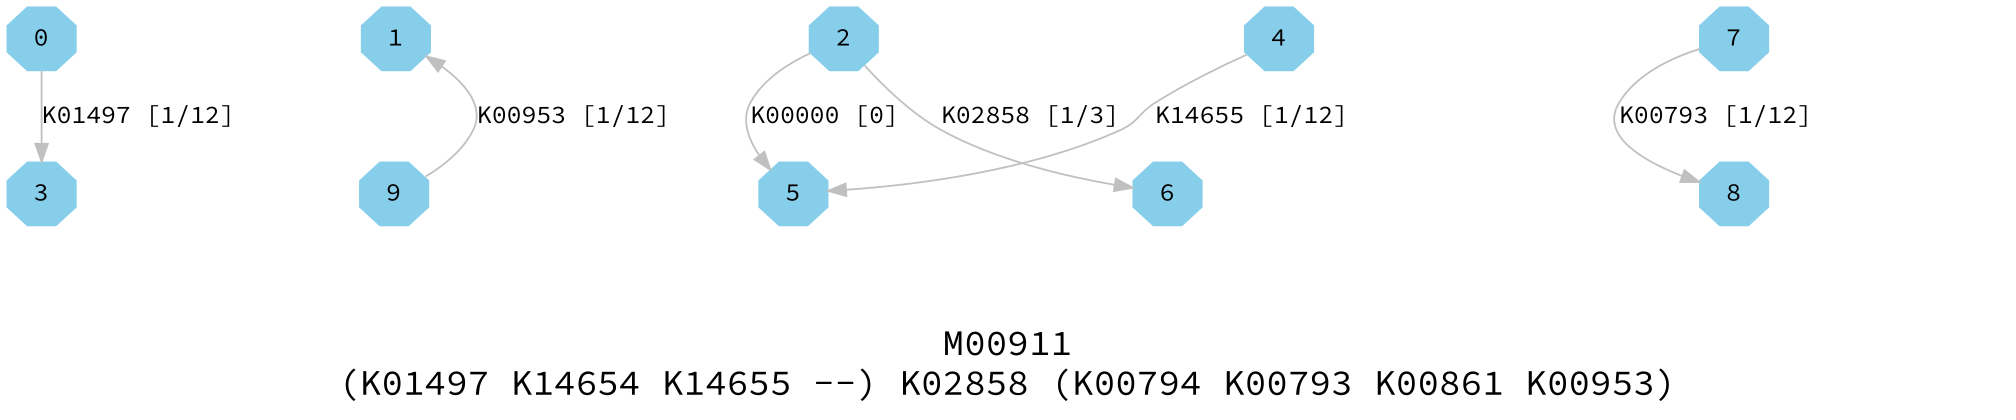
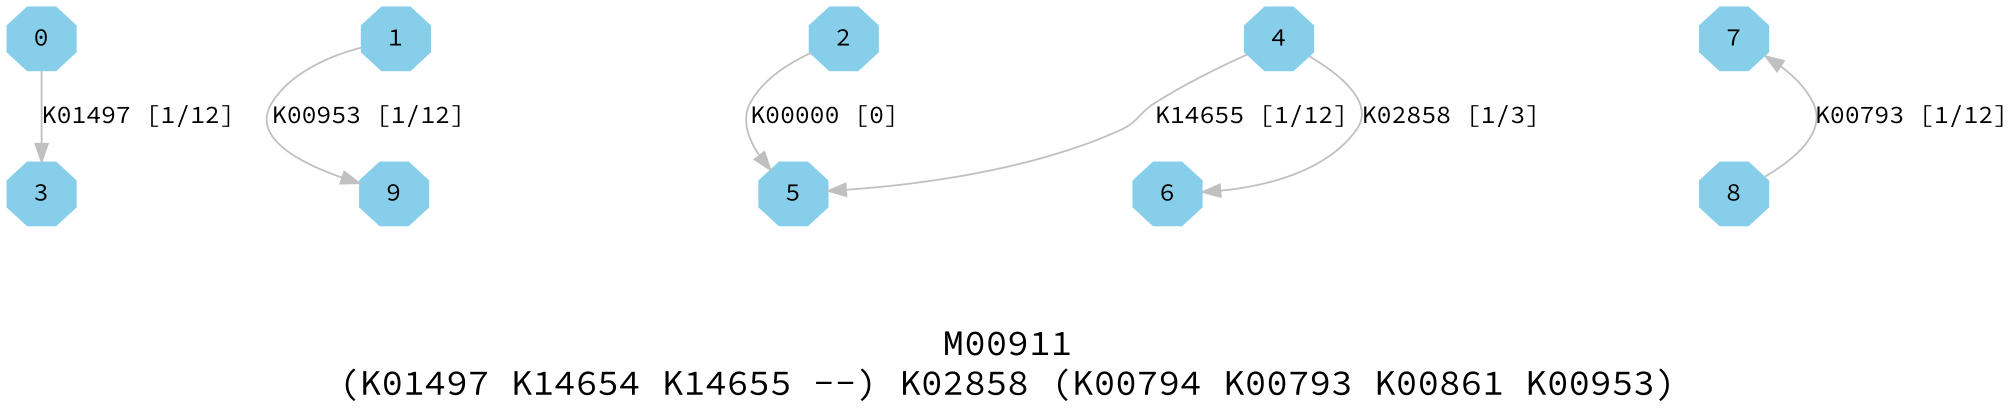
(1617, 108) -> (1815, 126)
(475, 125) -> (270, 107)
(978, 147) -> (1337, 150)
